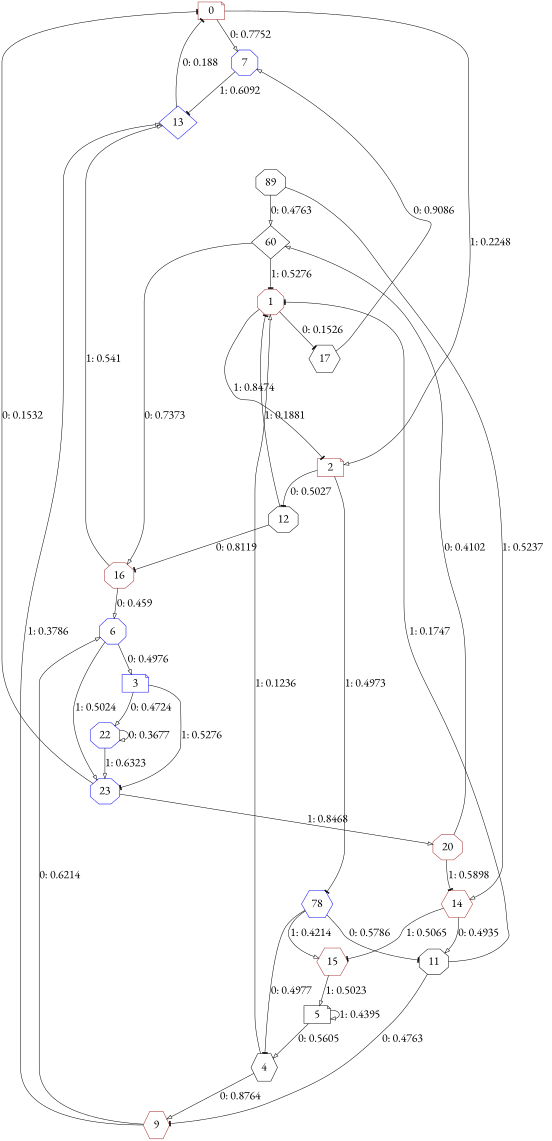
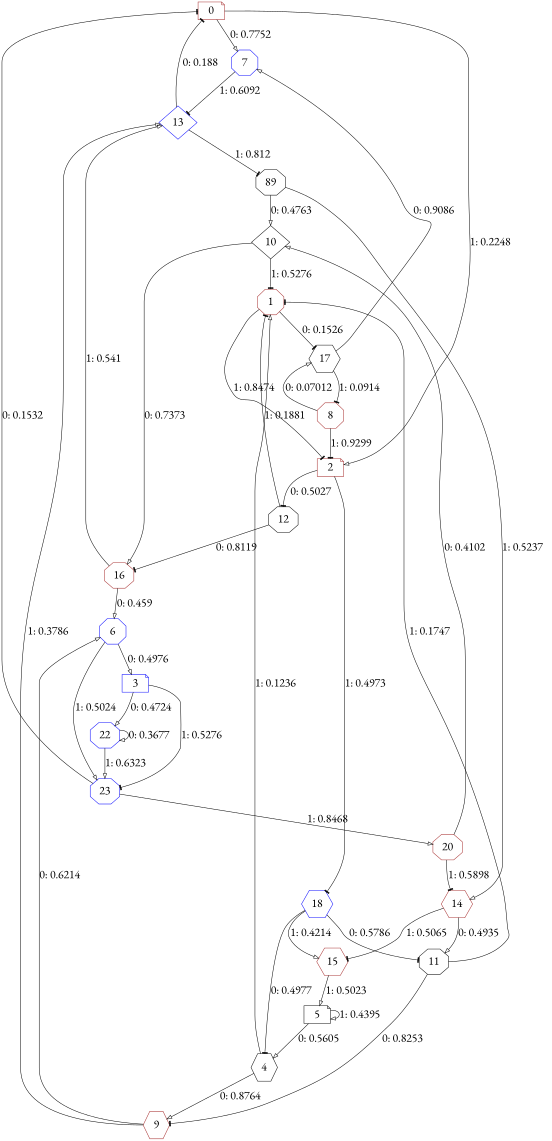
none -> (223, 151)
(271, 242) -> (271, 242)
none -> (330, 416)
(317, 904) -> (317, 904)
(406, 1039) -> (406, 1039)
